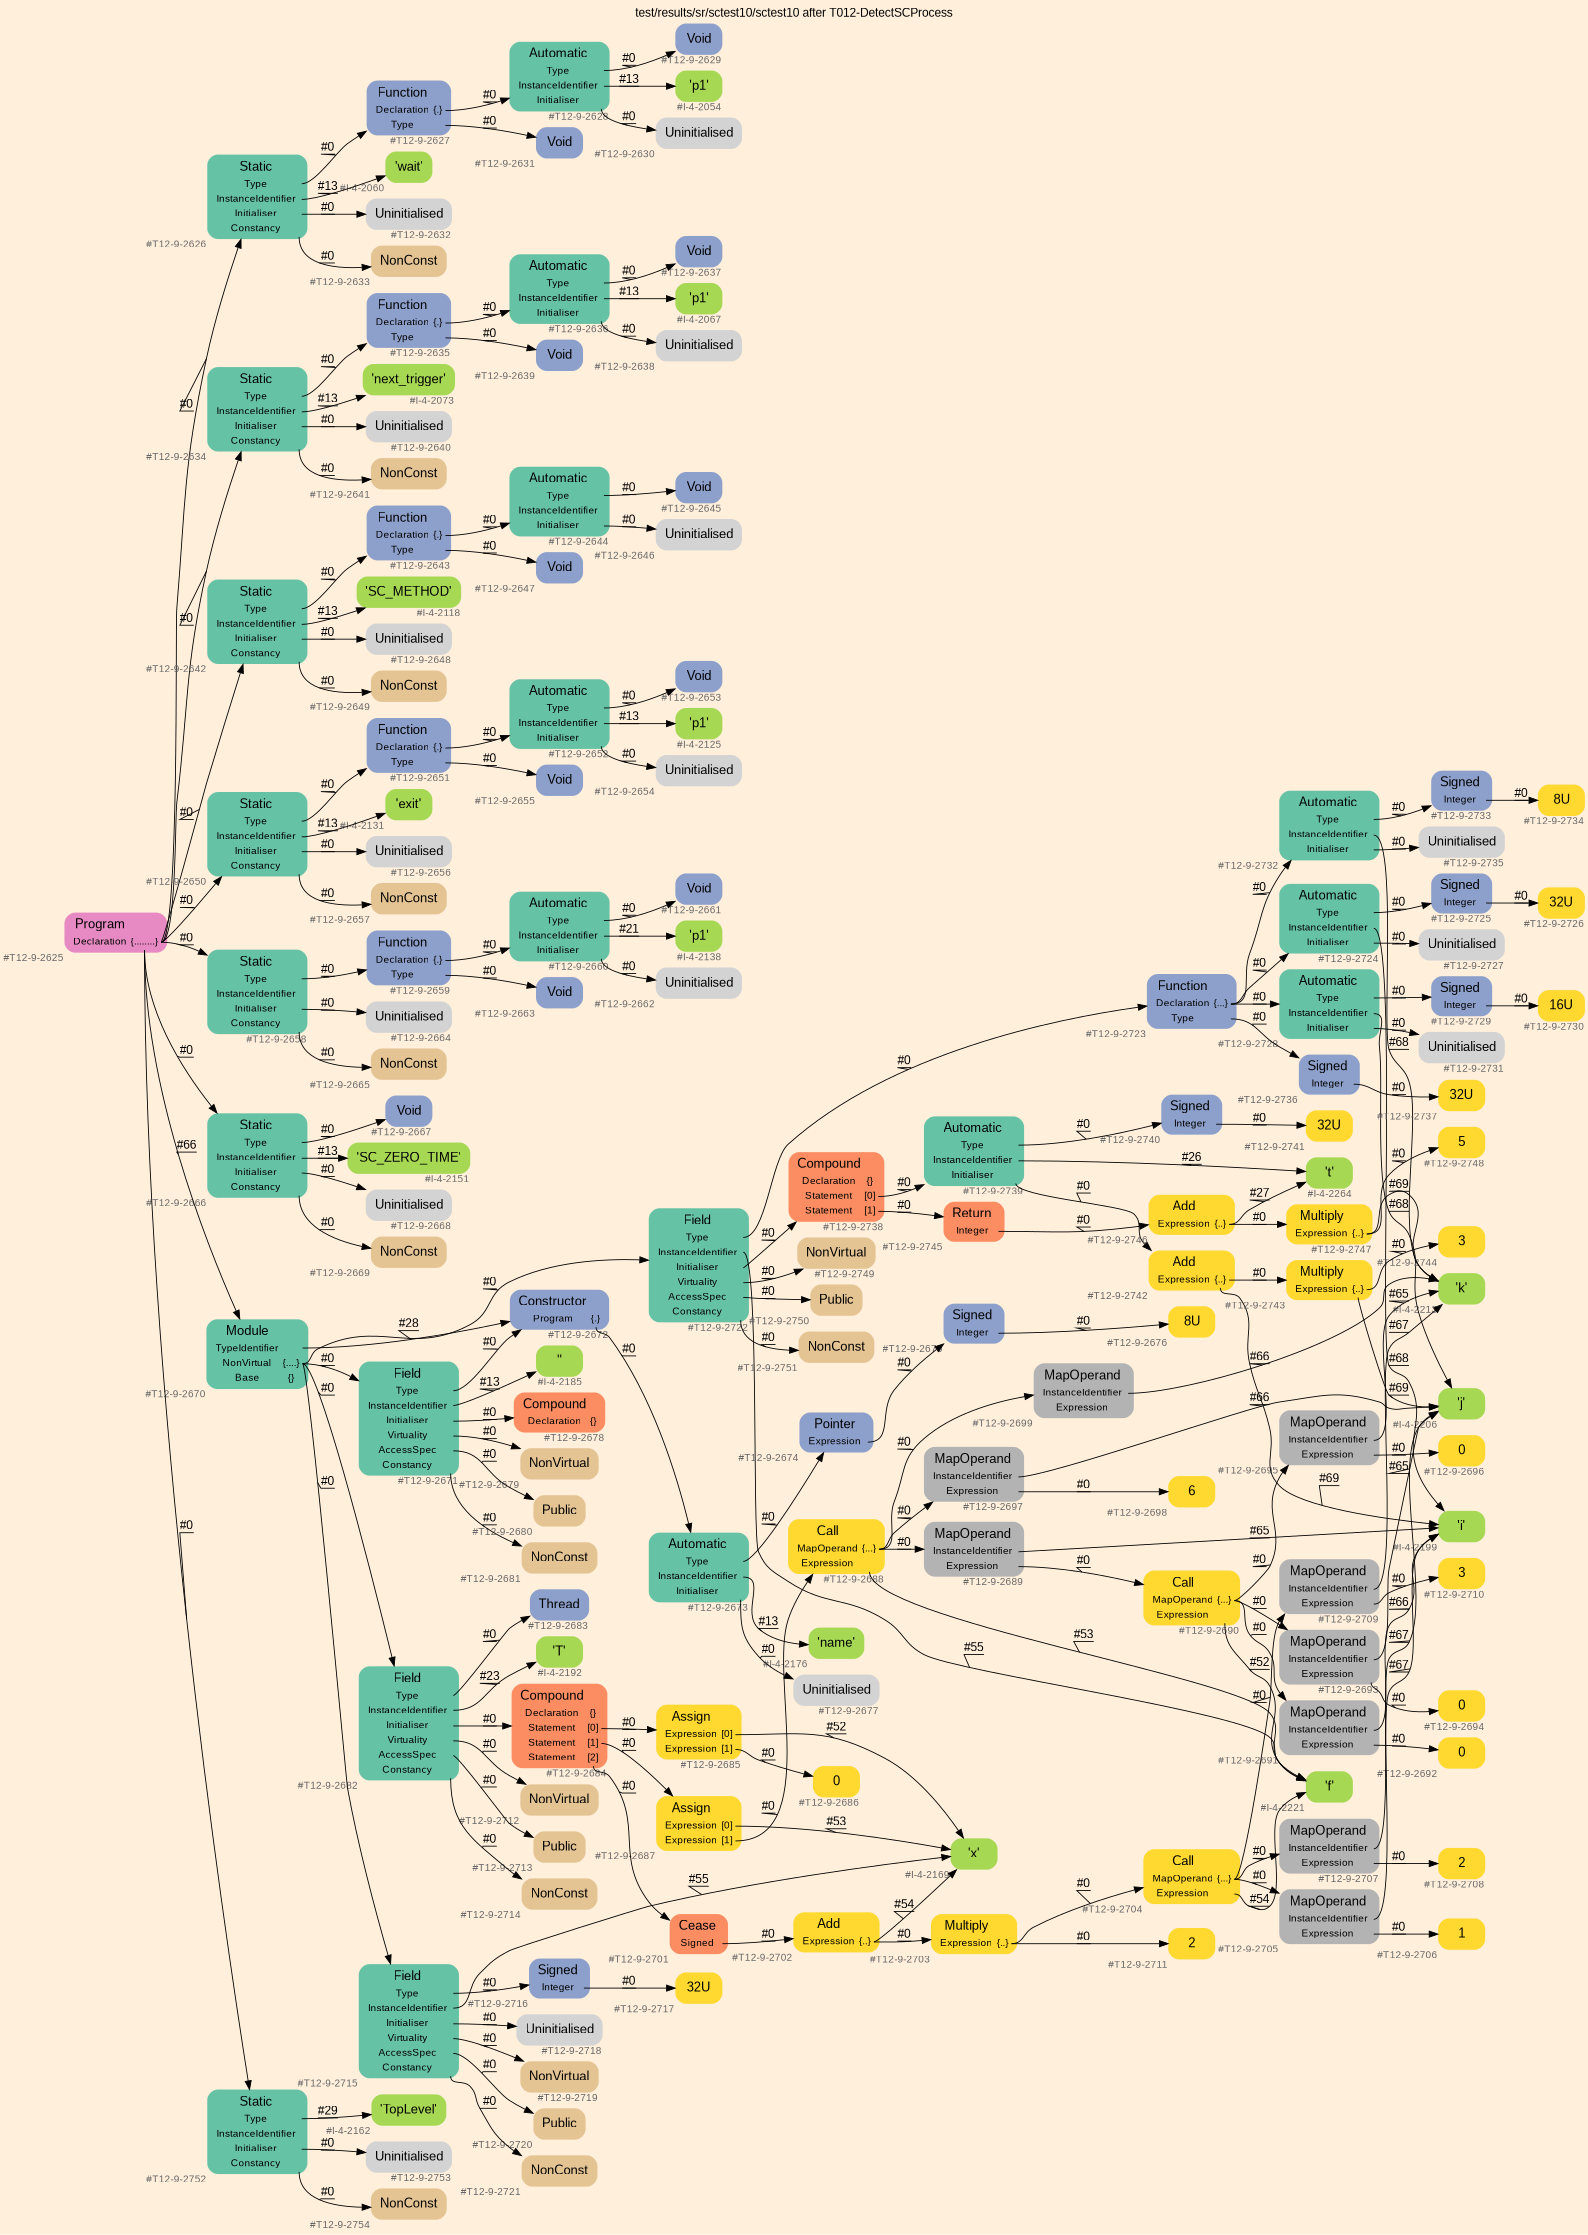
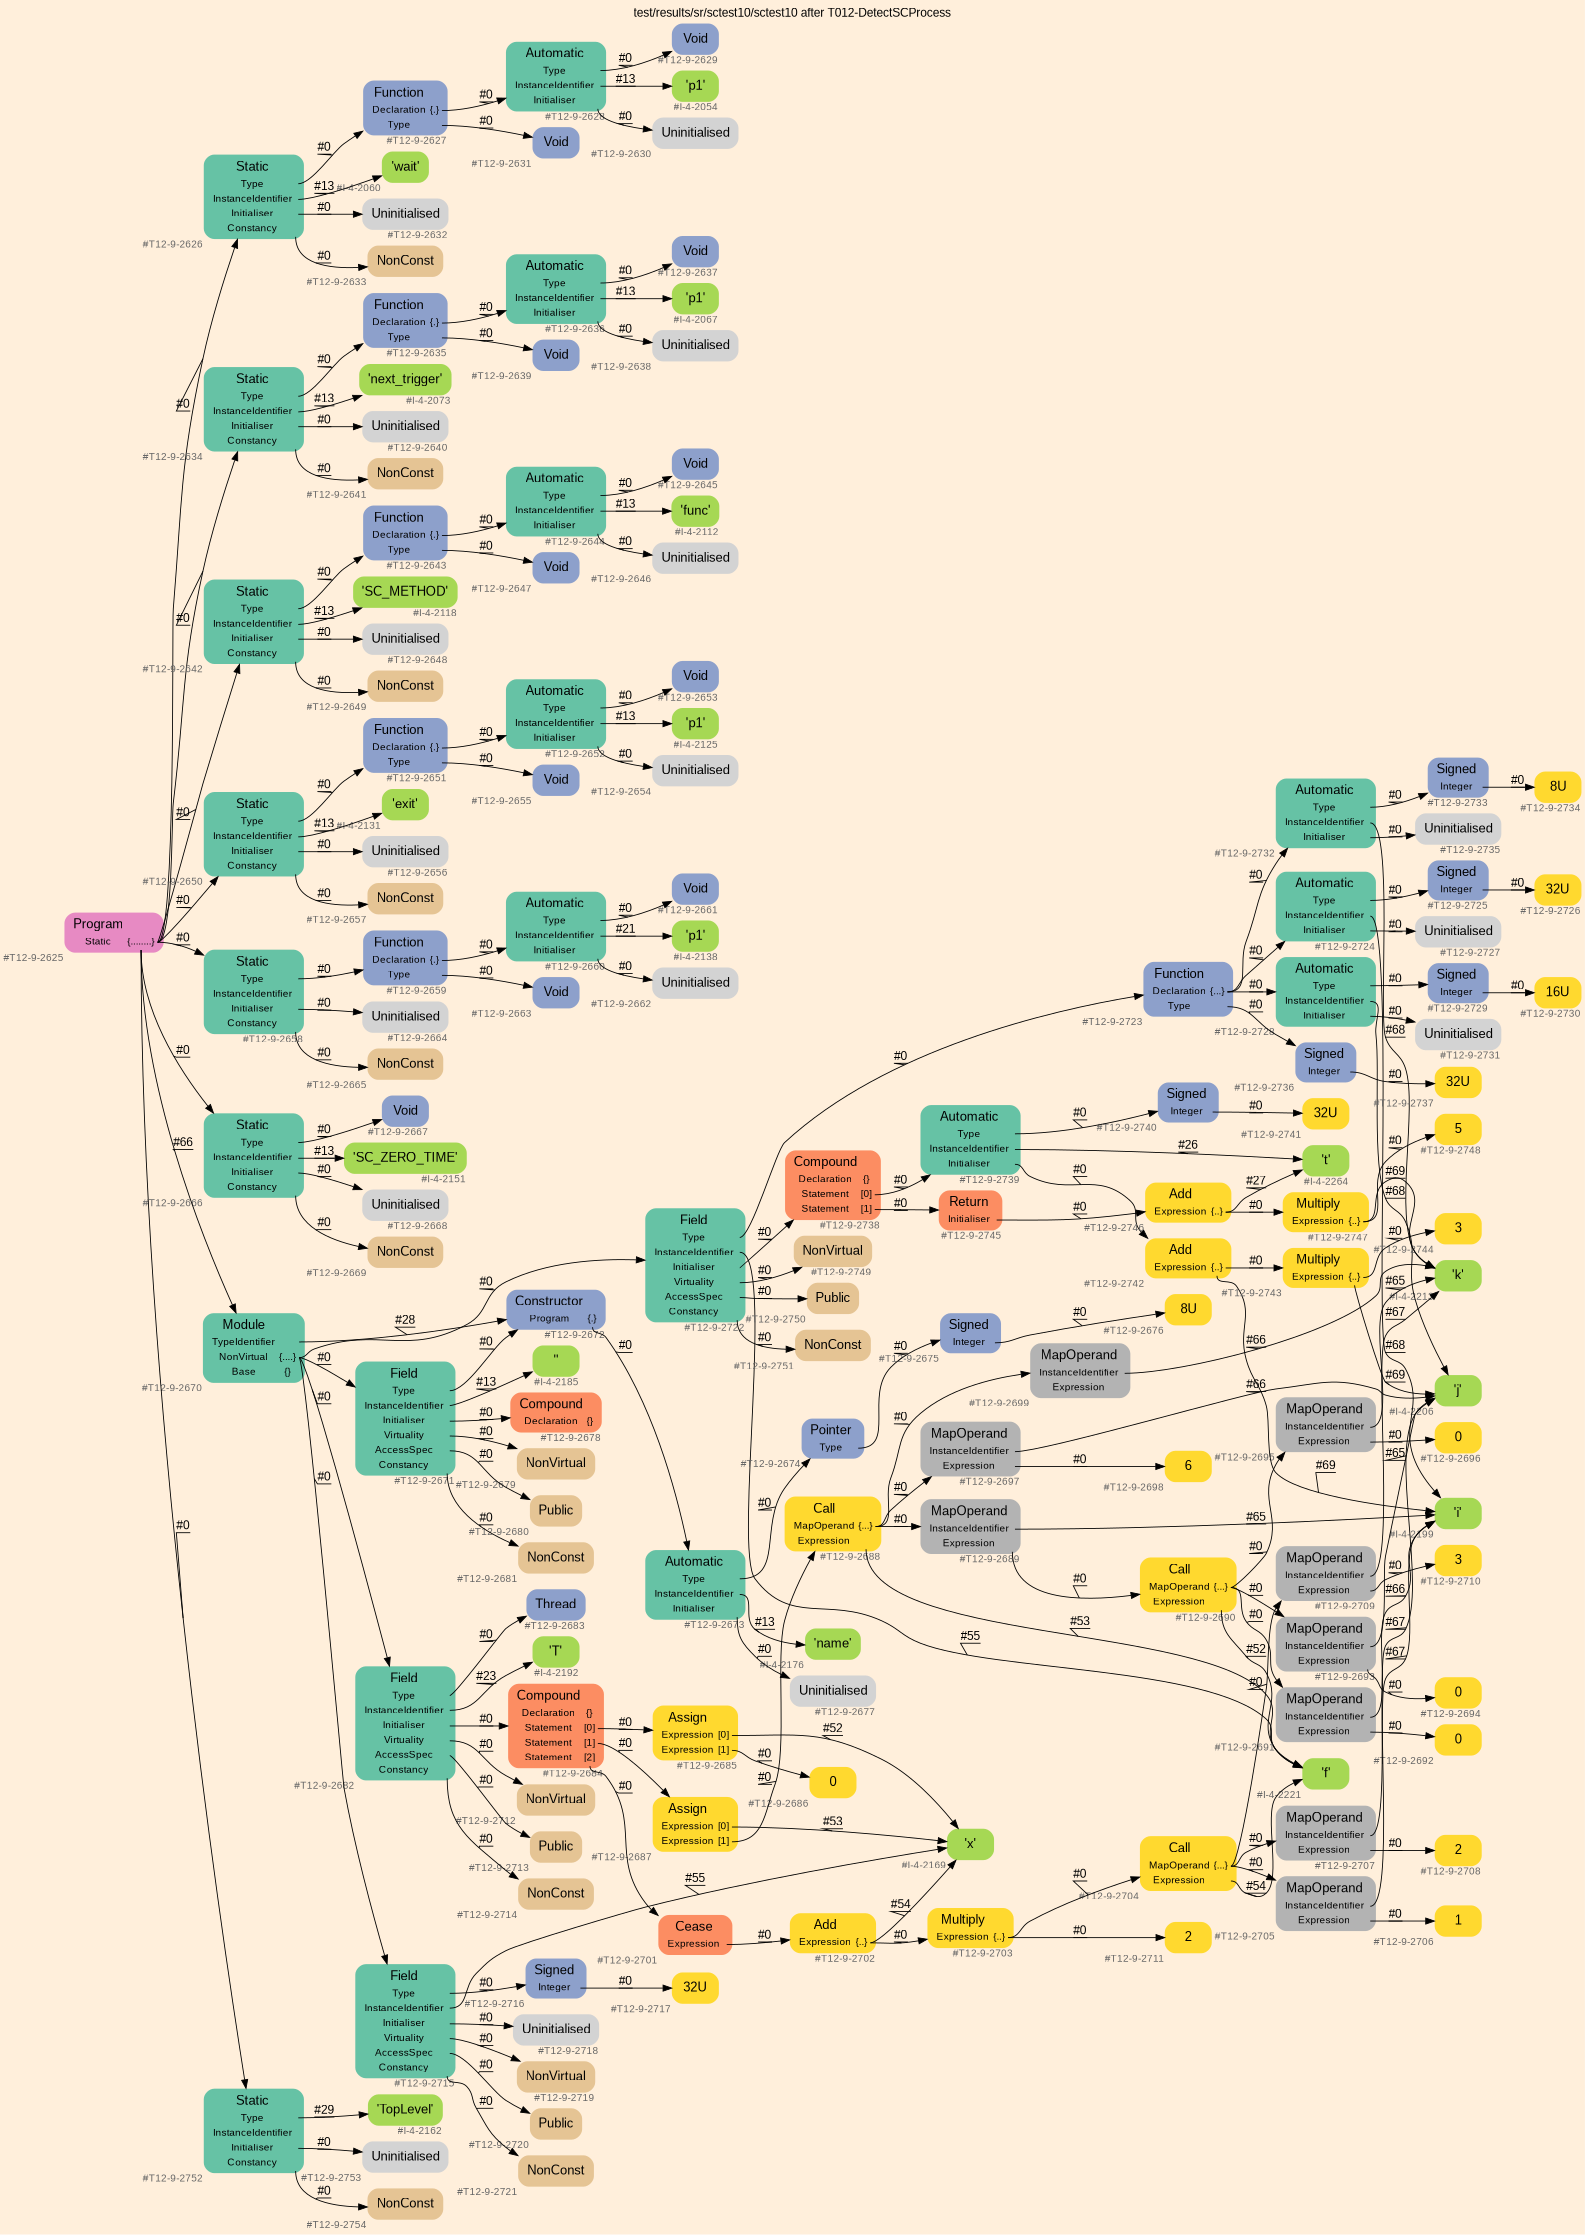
none -> (695, 511)
(100, 941) -> (98, 941)
(972, 1230) -> (969, 1219)
(835, 1441) -> (831, 1447)
(698, 1943) -> (694, 1944)
